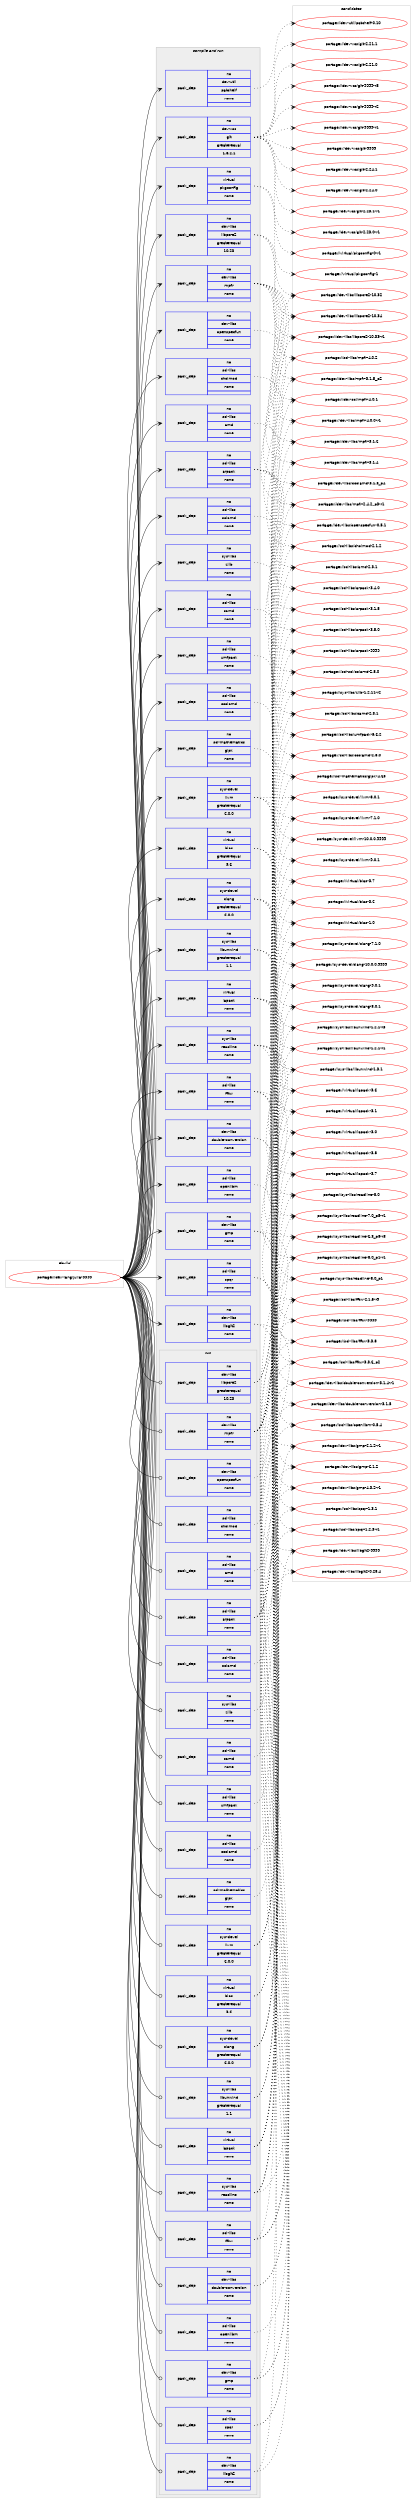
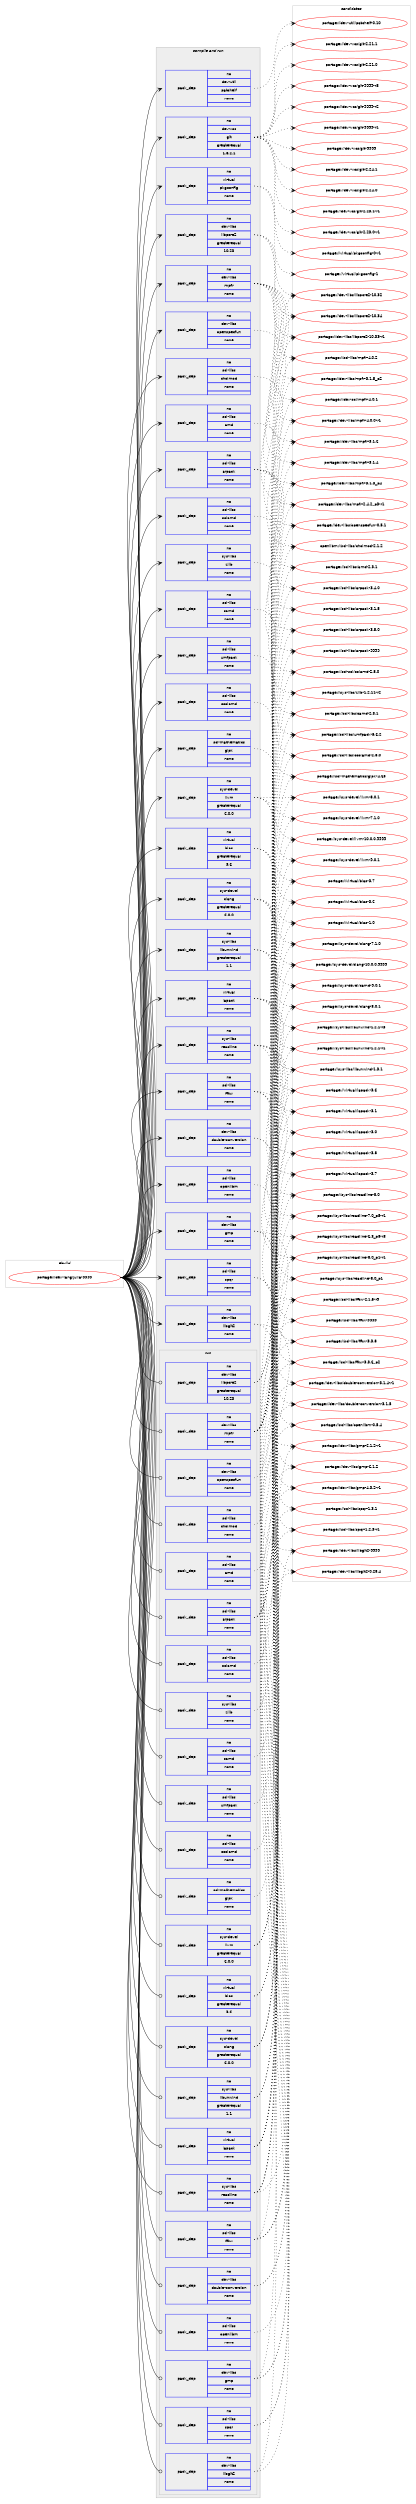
(351, 484) -> (351, 484)
(351, 546) -> (351, 546)
(351, 986) -> (351, 986)
